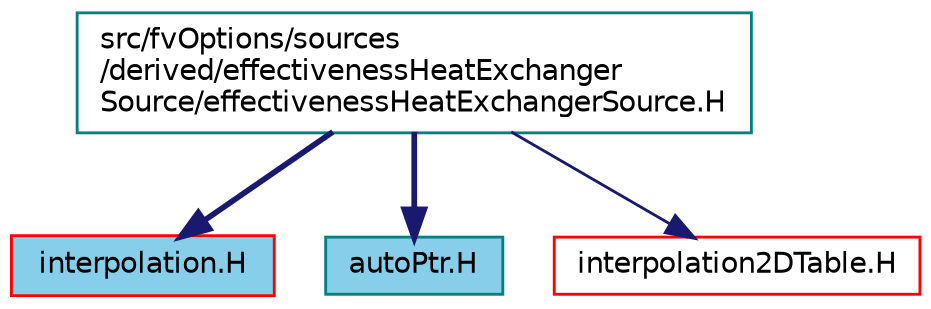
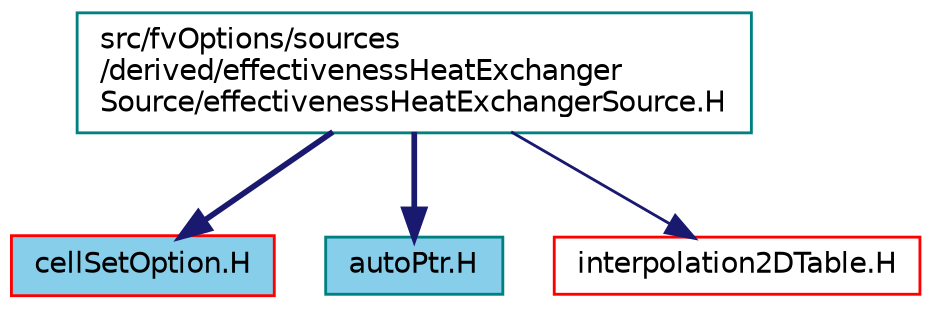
(143, 266) -> (143, 266)
